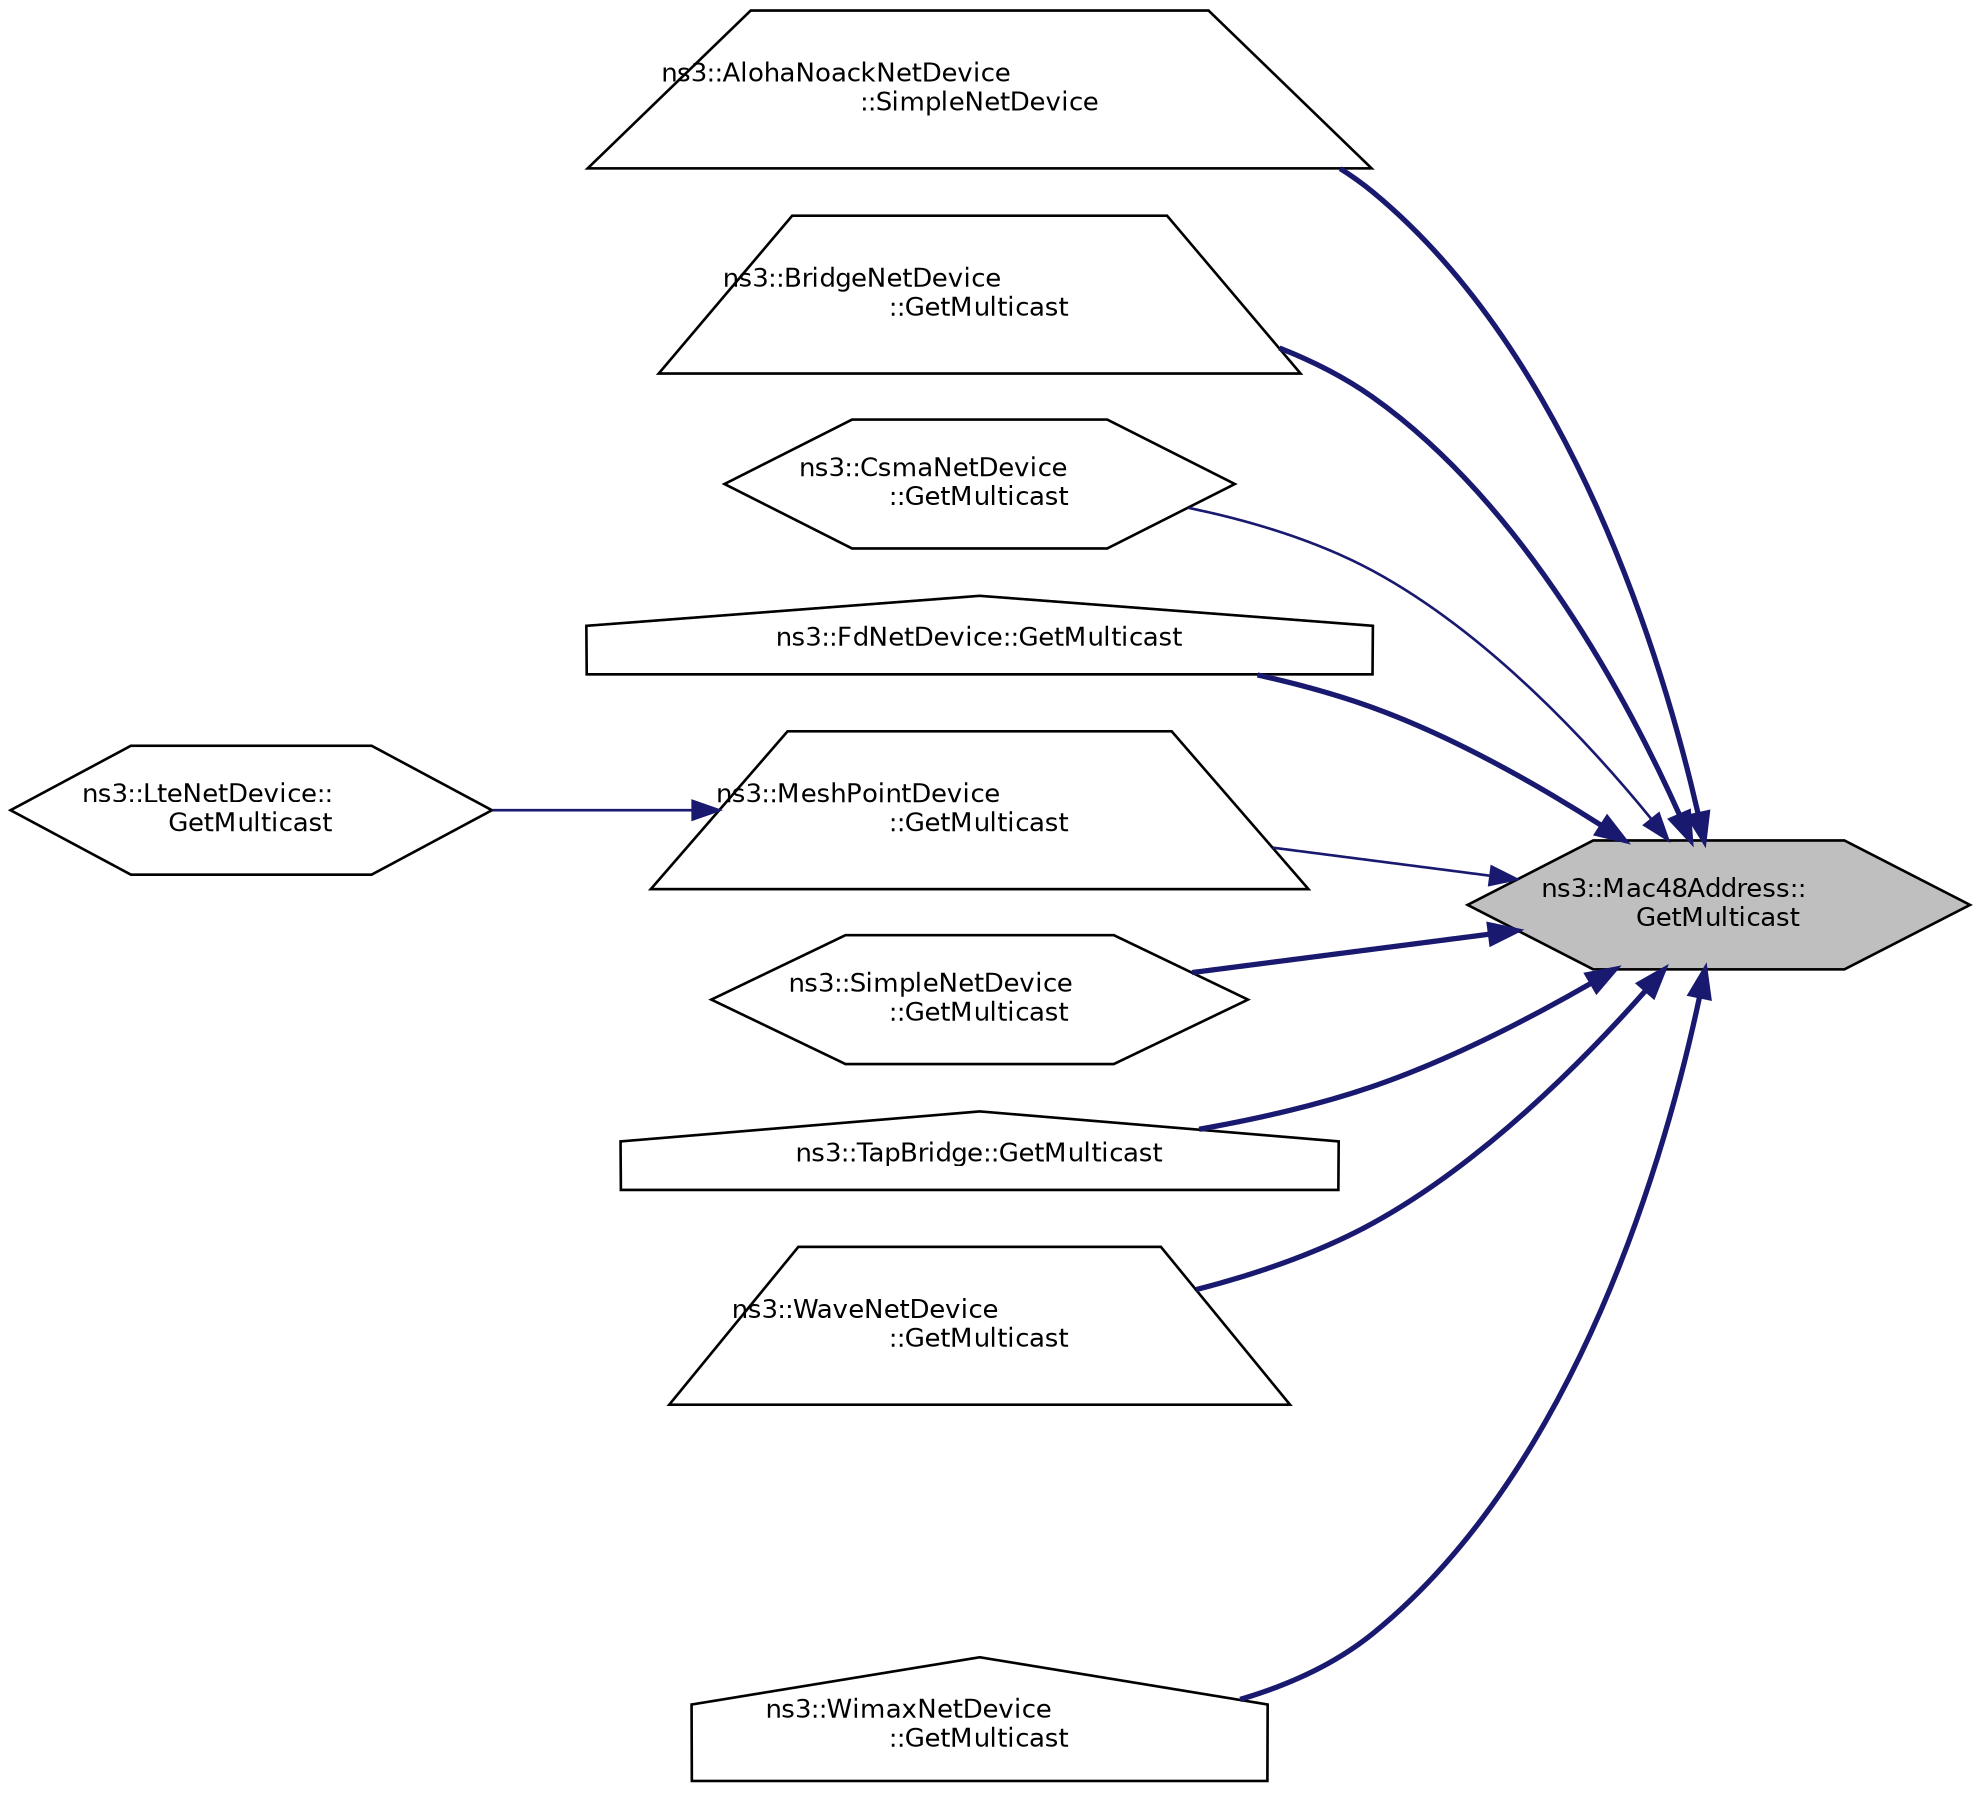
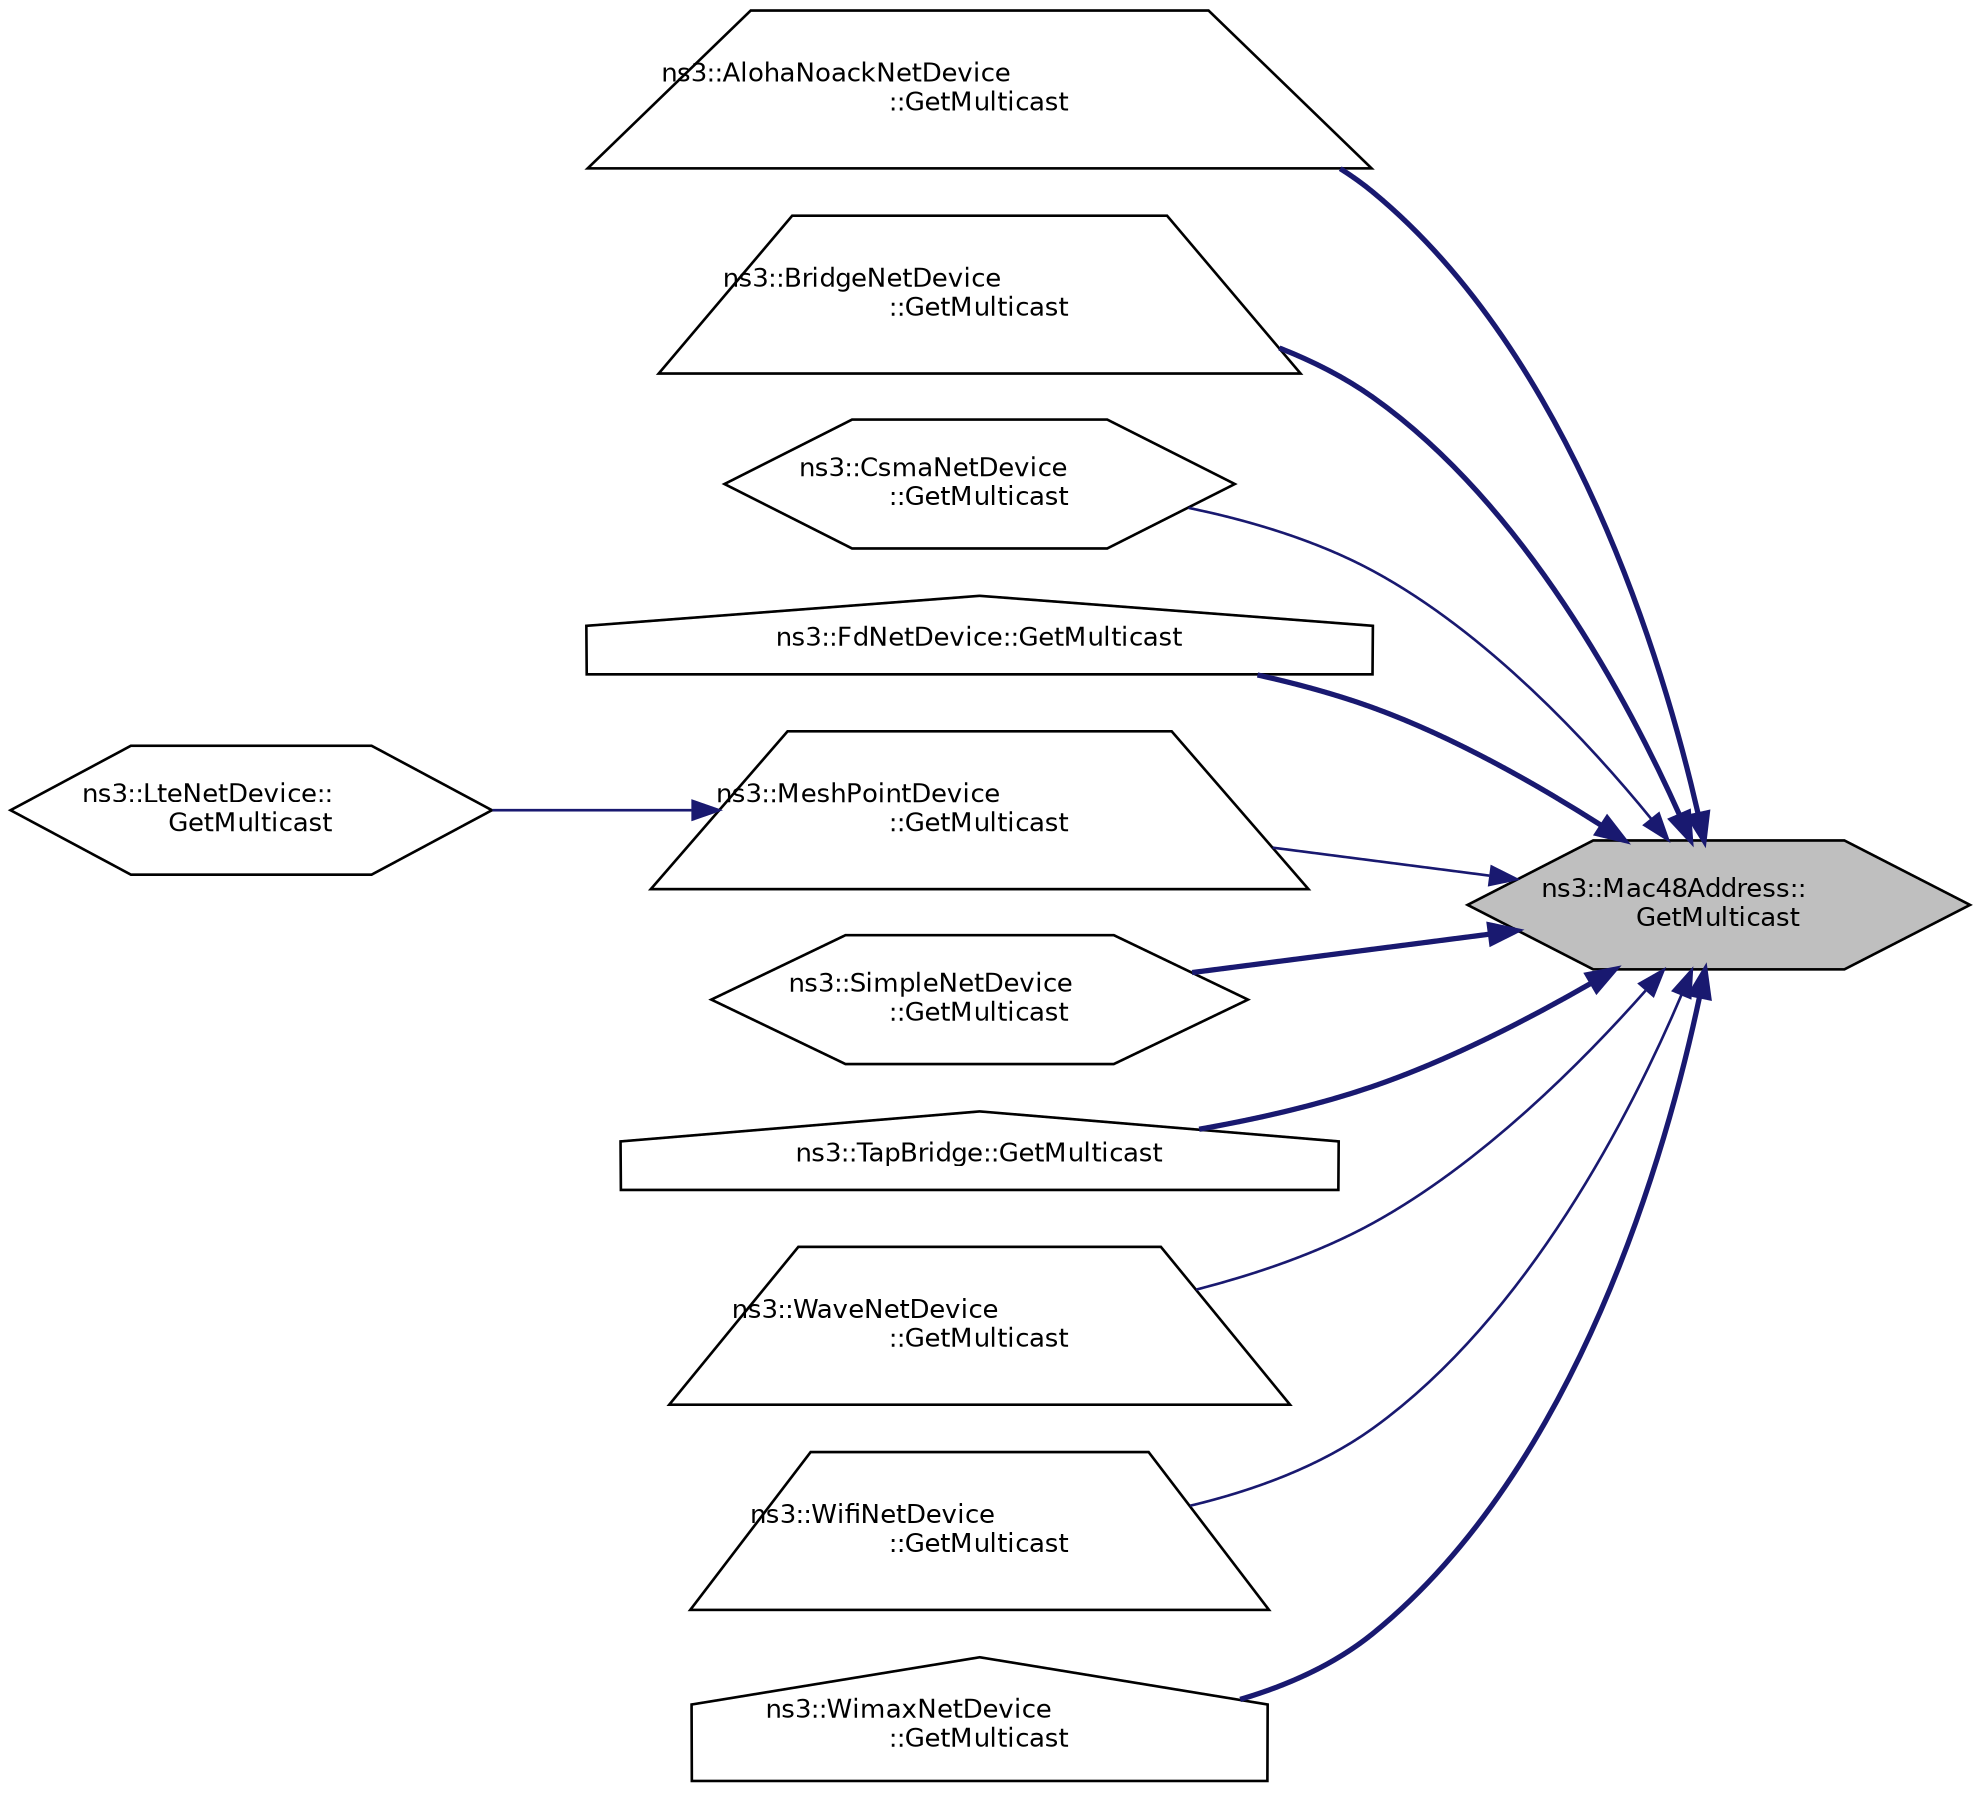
(980, 89) -> (980, 89)
(1445, 1177) -> (1445, 1177)
none -> (980, 1531)
